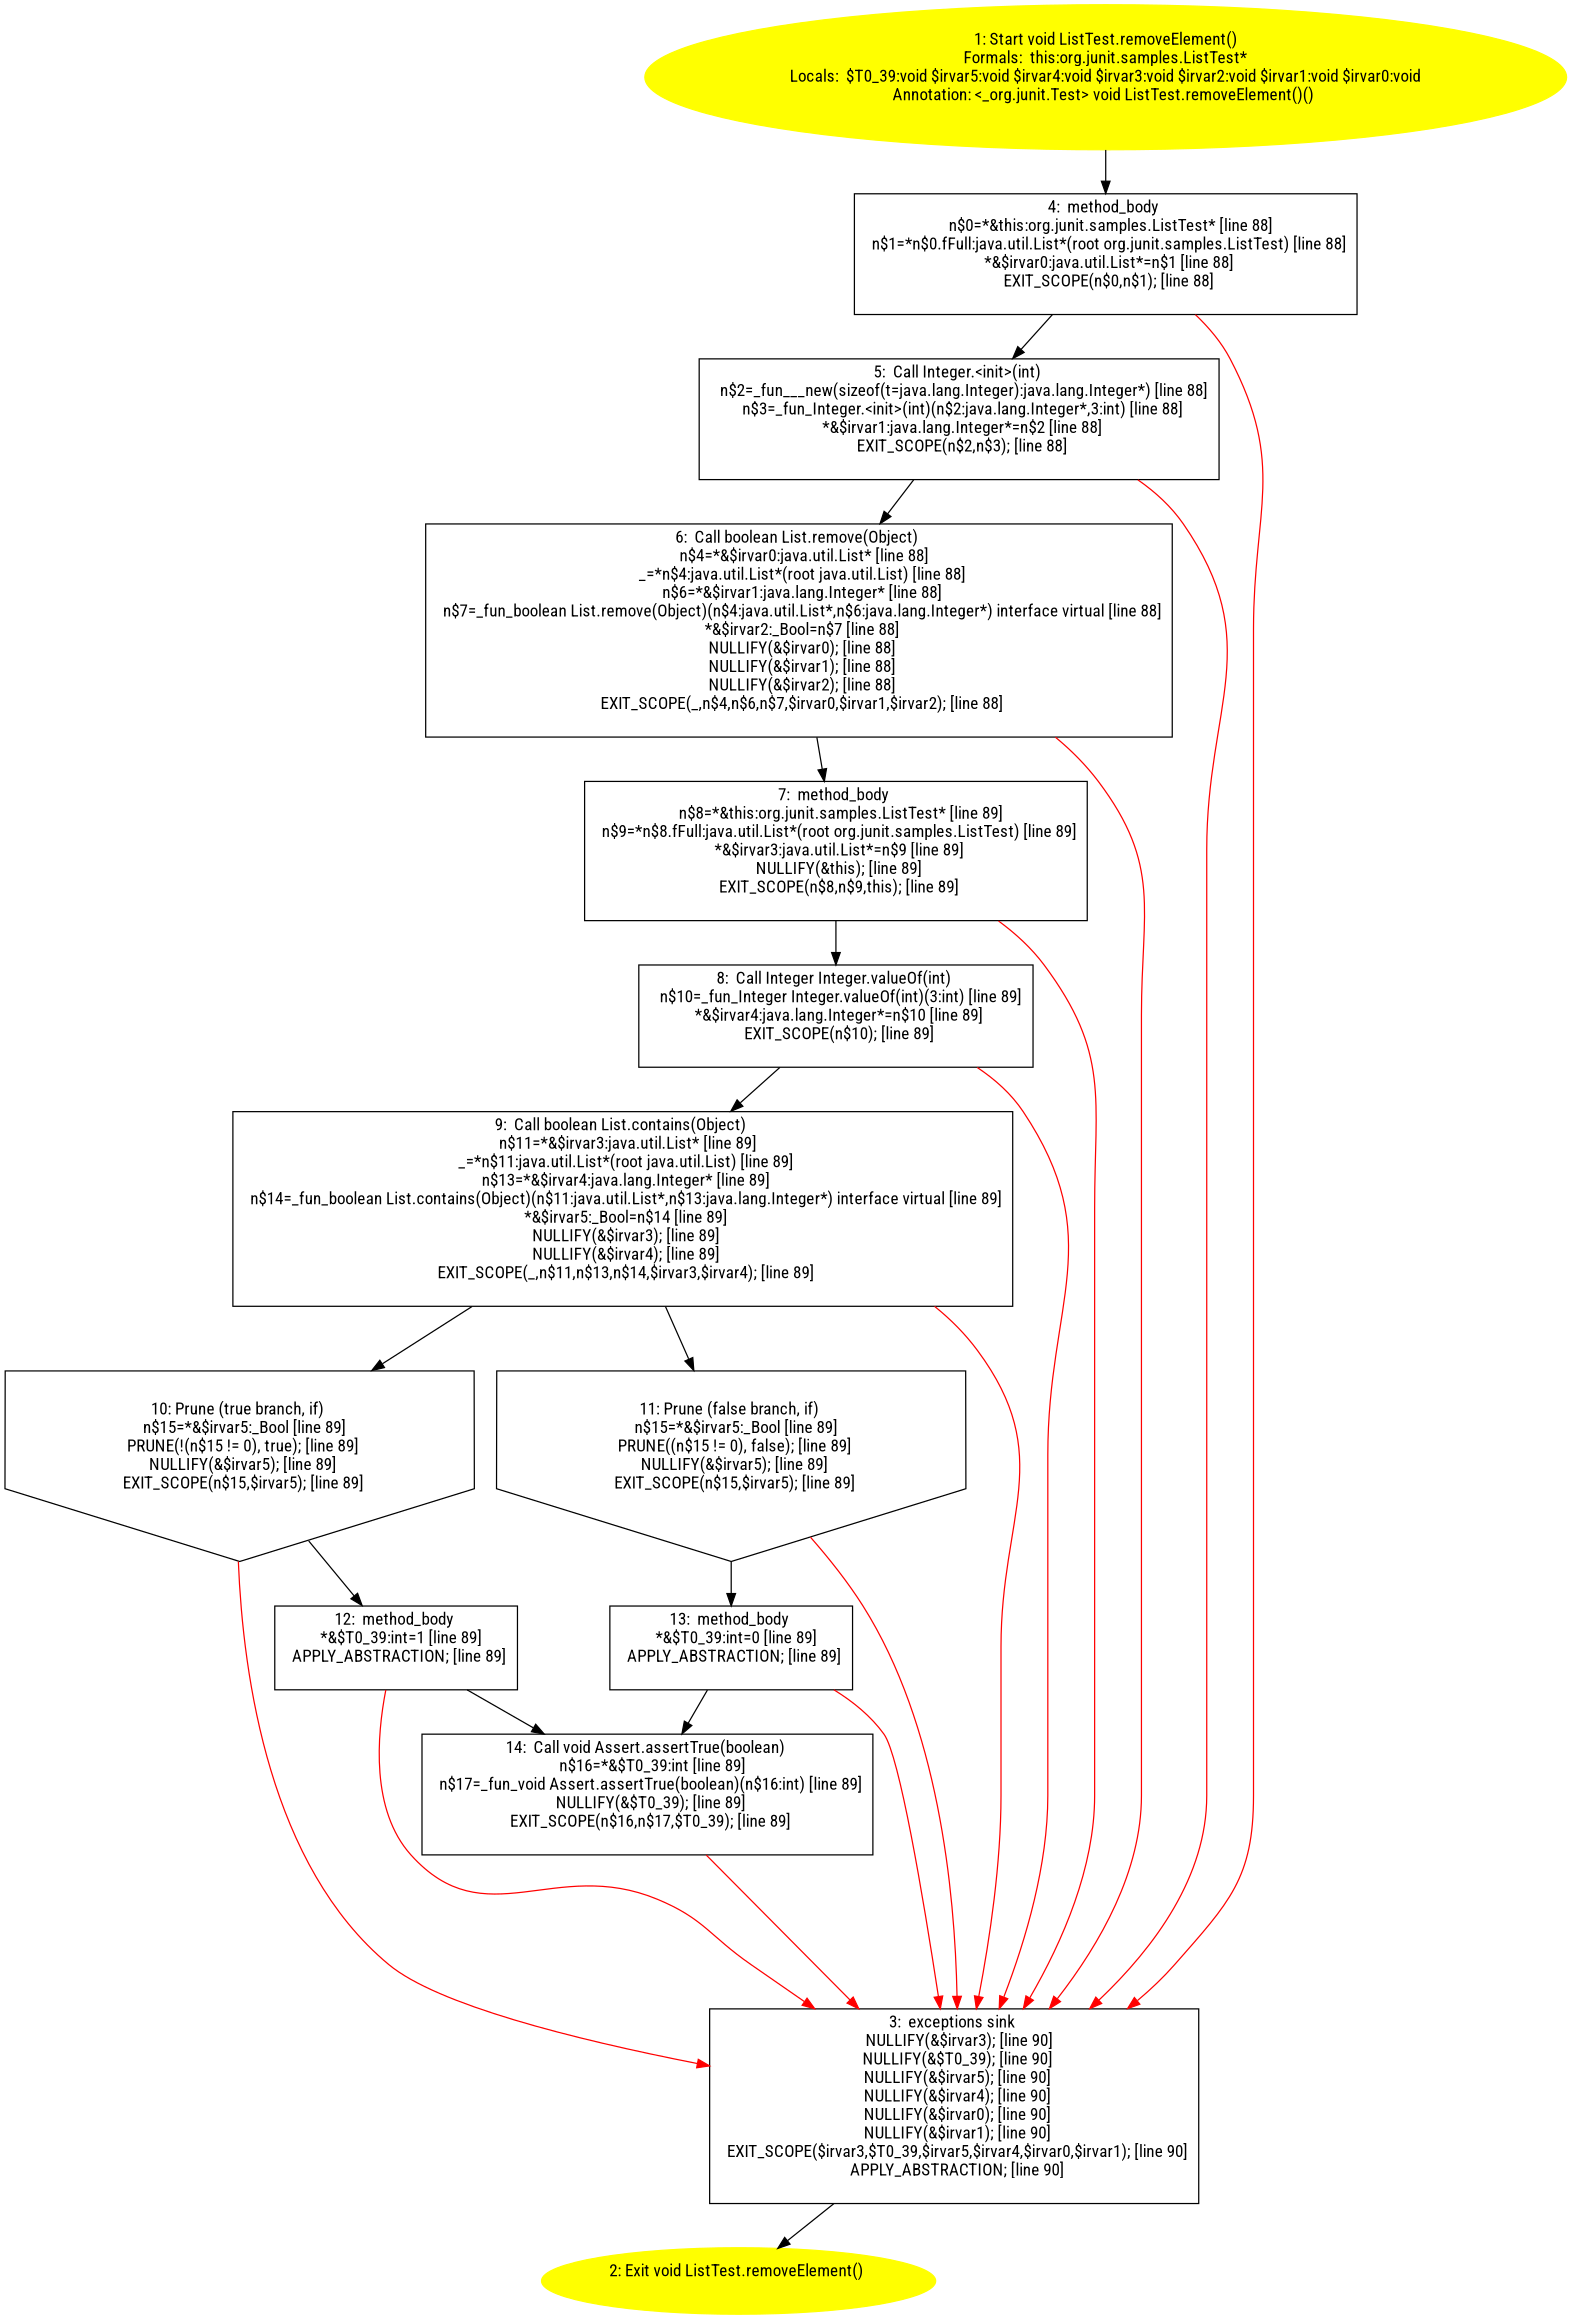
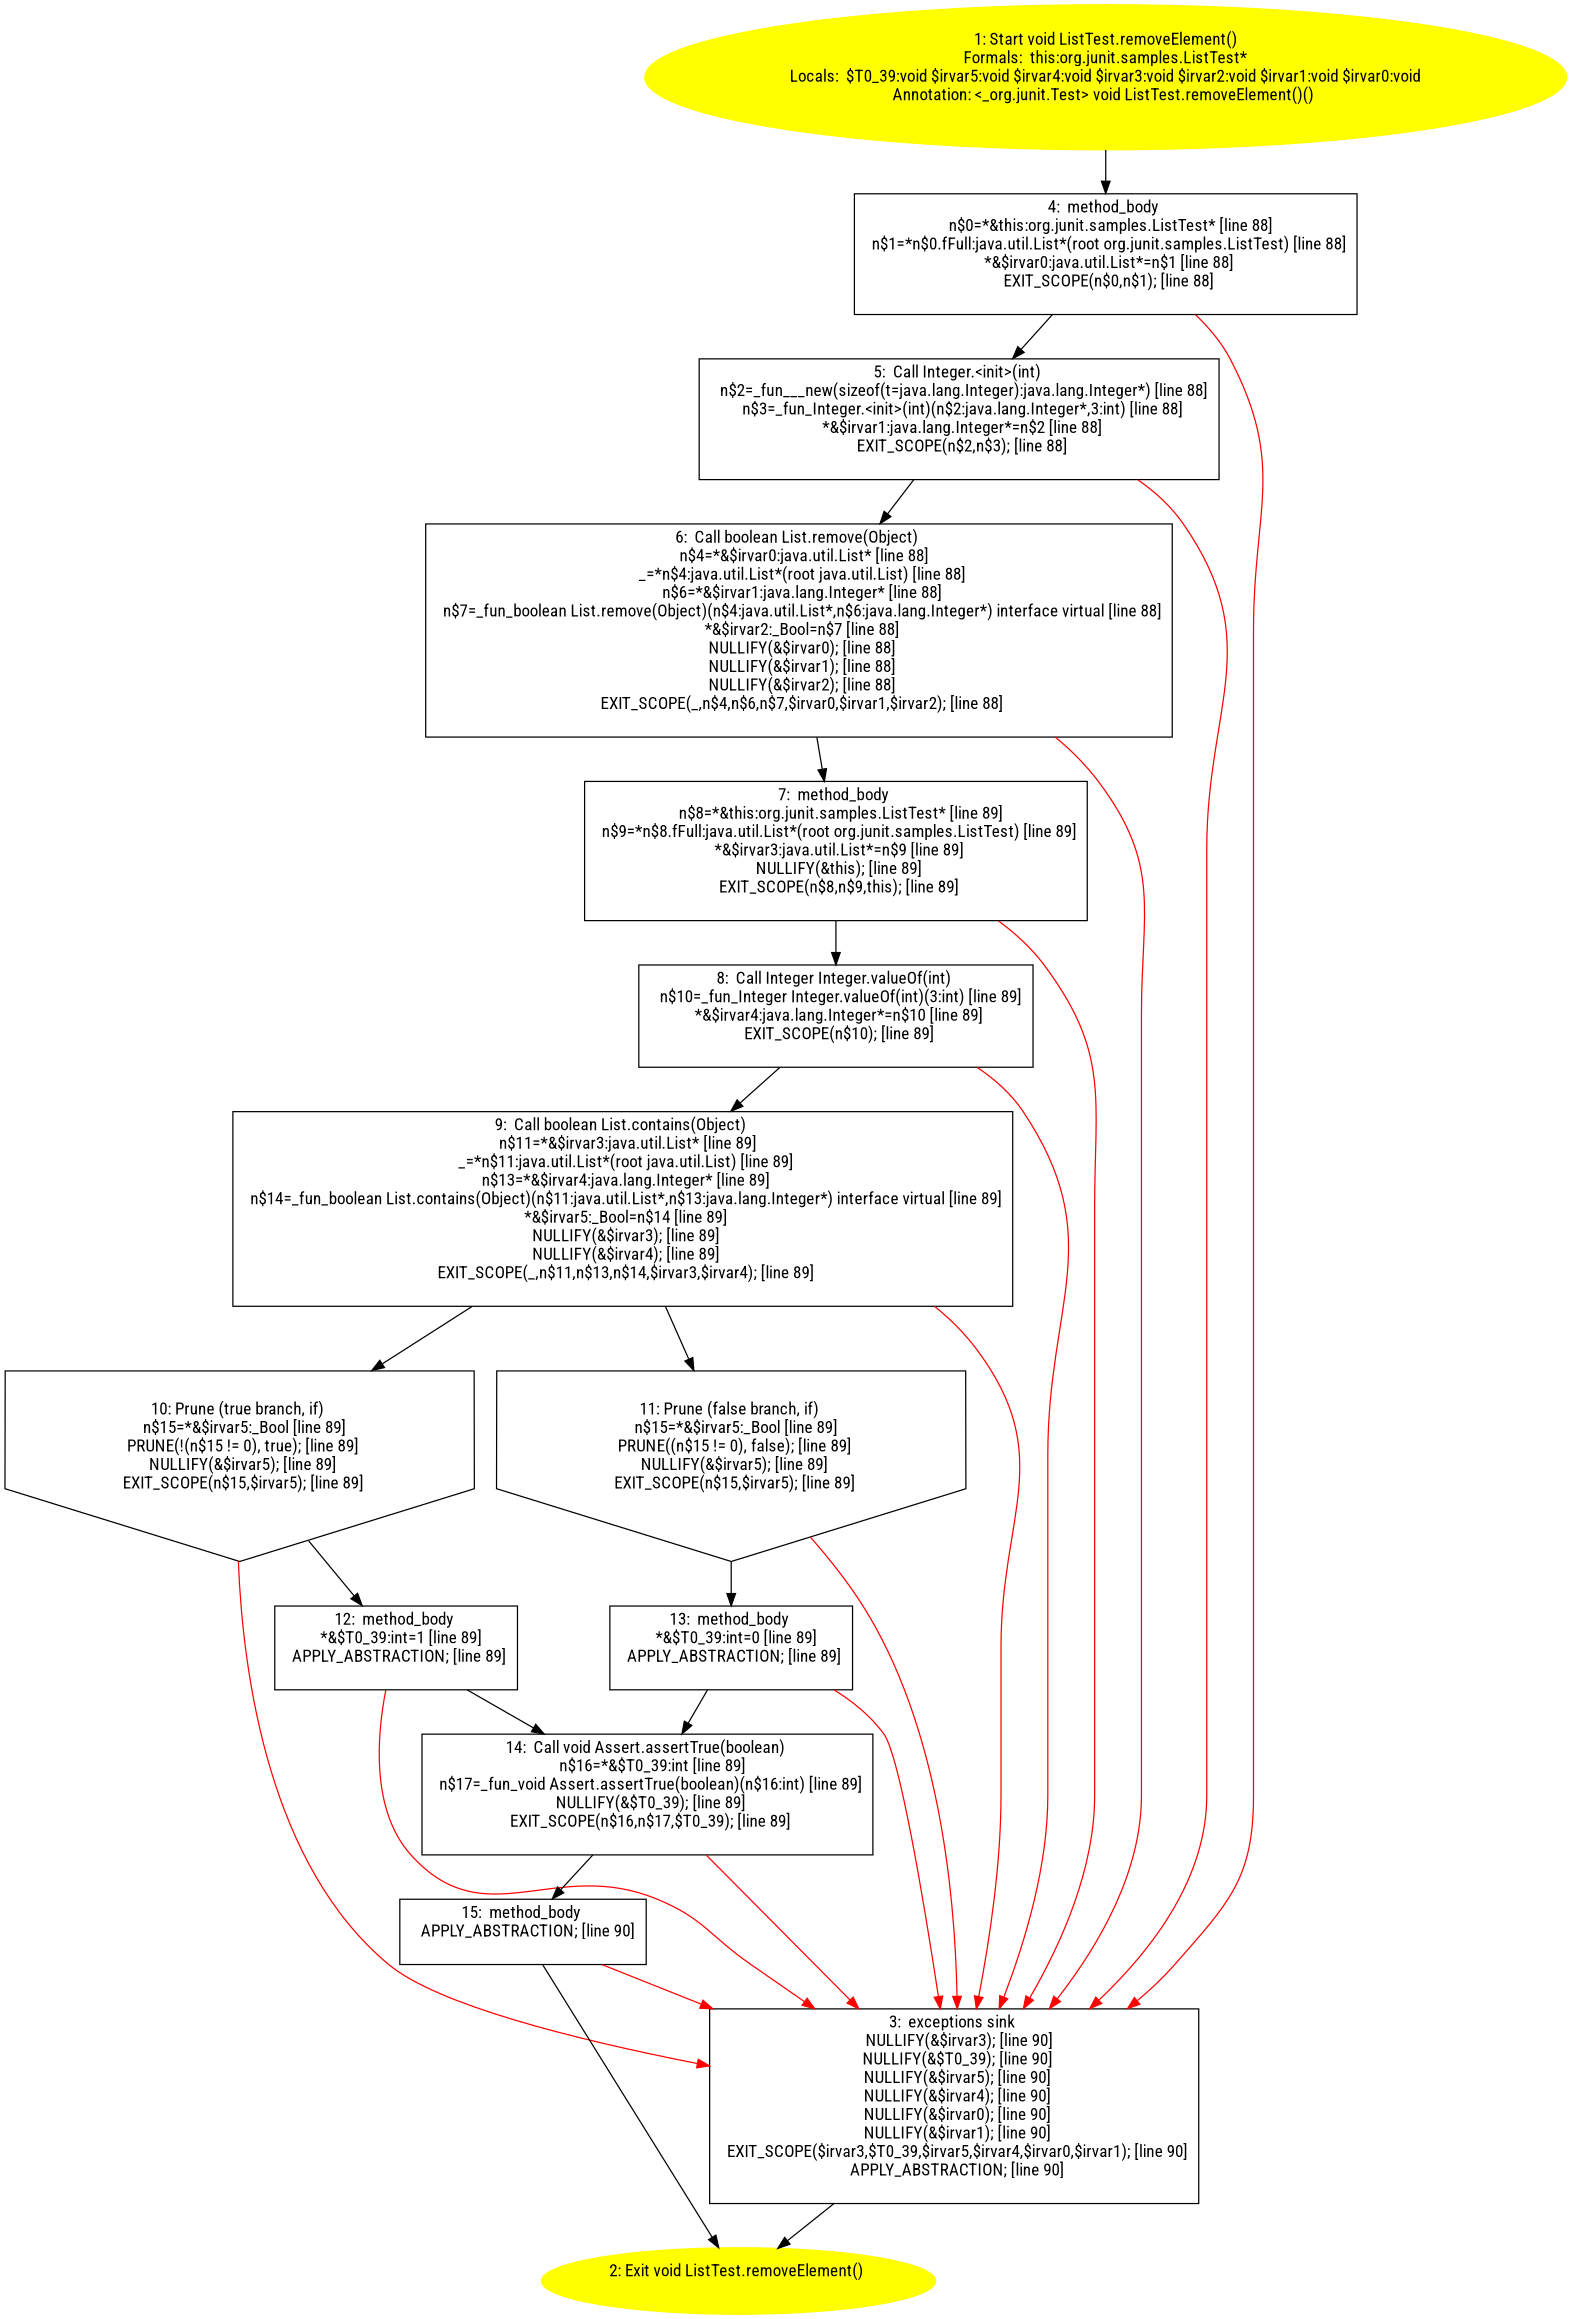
none -> (523, 1932)
